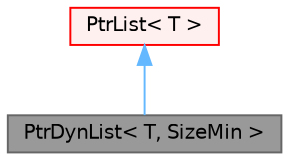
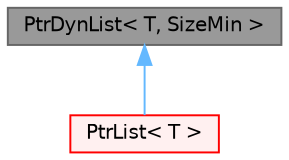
(145, 90) -> (145, 90)
